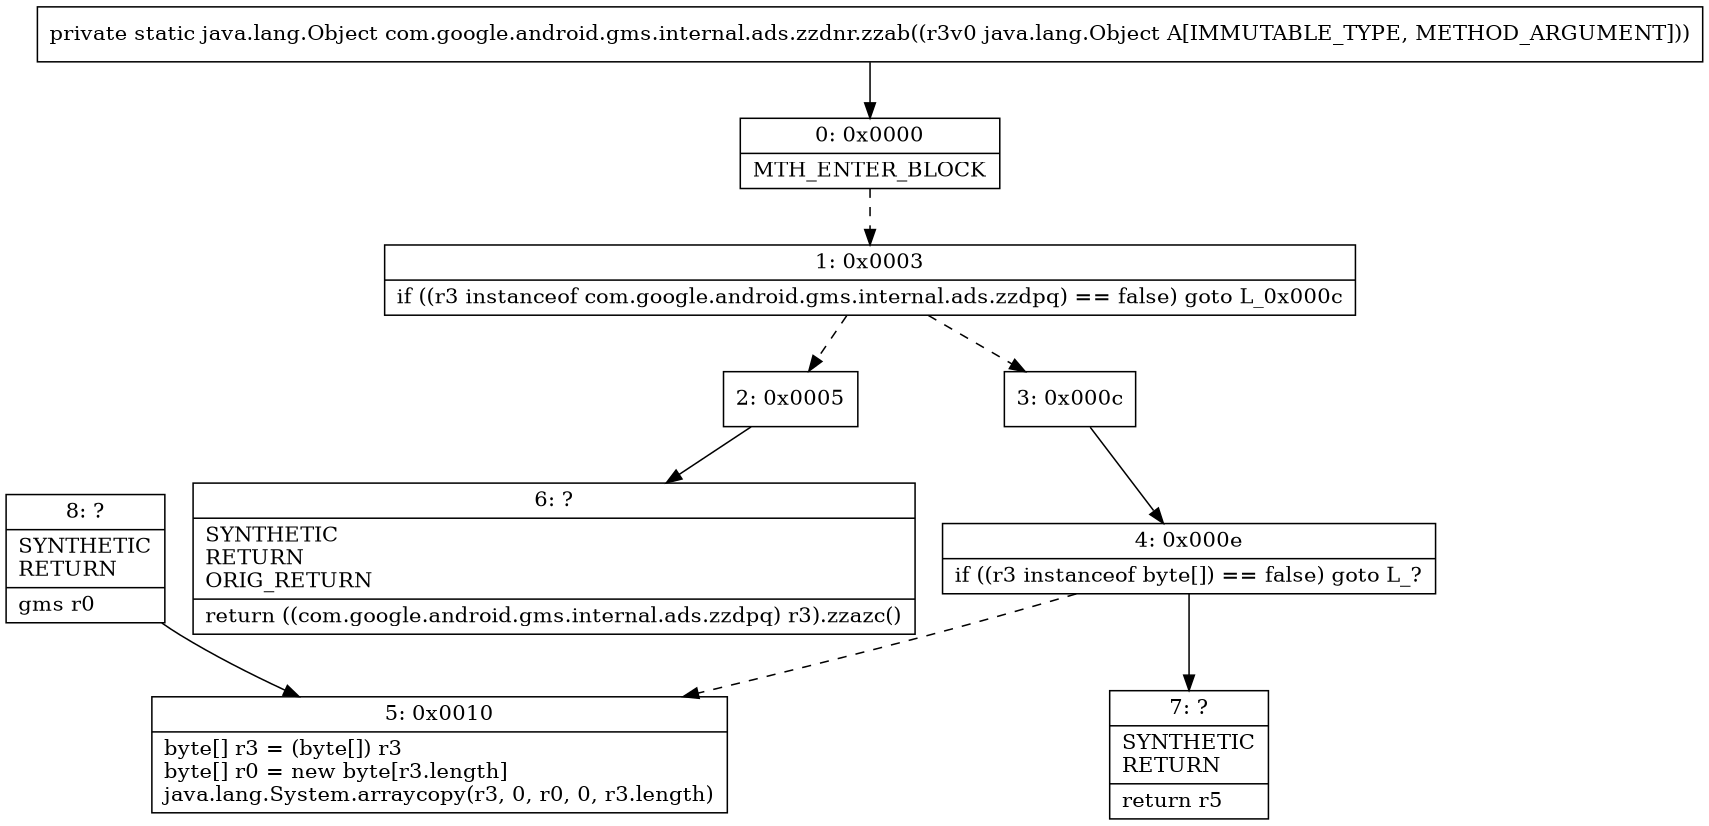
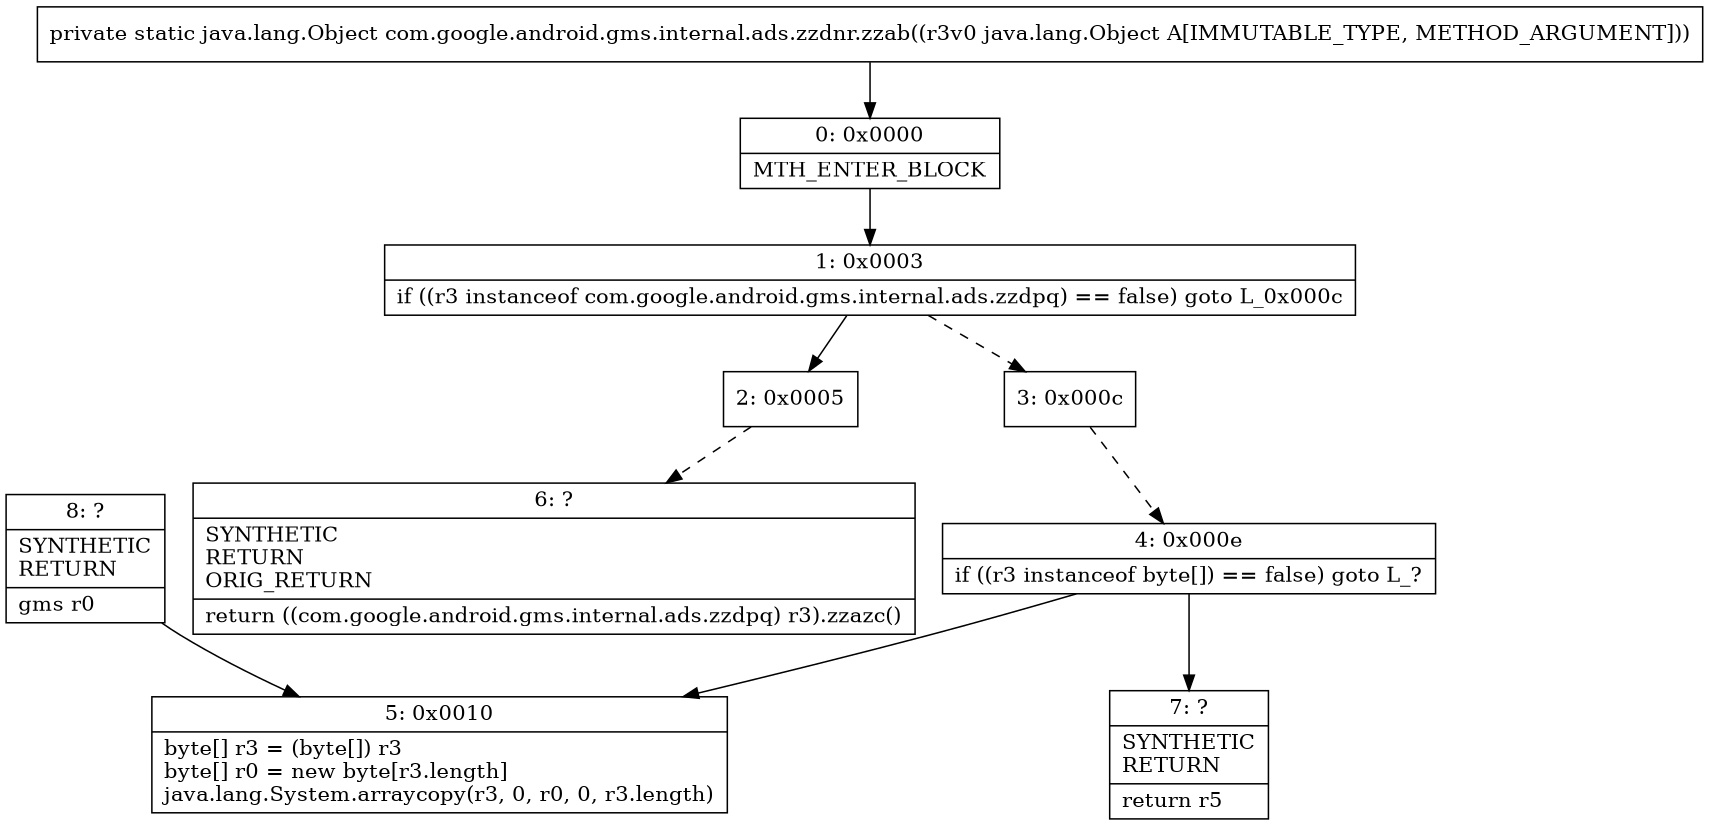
(870, 209) -> (870, 209)
(832, 337) -> (832, 337)
(715, 451) -> (715, 451)
(1122, 469) -> (1122, 469)
(888, 646) -> (888, 646)
